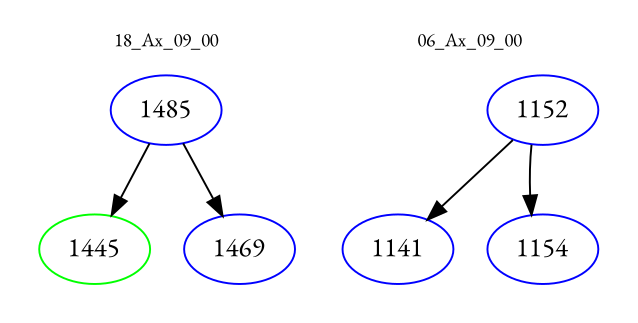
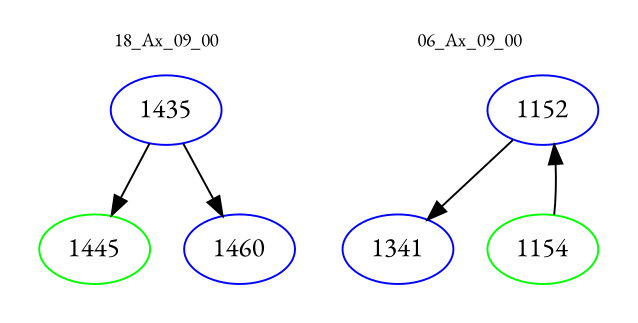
(166, 110) -> (166, 110)
(530, 170) -> (556, 190)
(240, 249) -> (240, 249)
(398, 249) -> (398, 249)
(543, 249) -> (543, 249)
